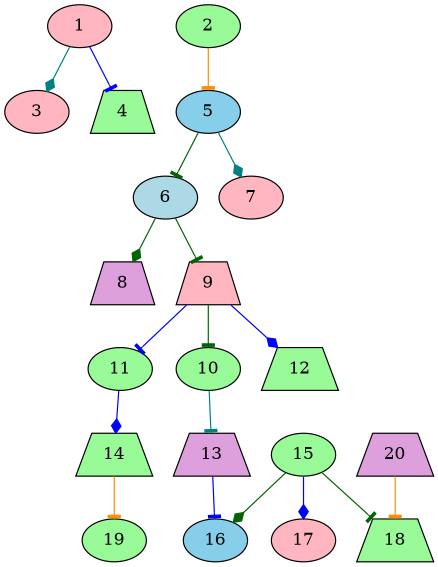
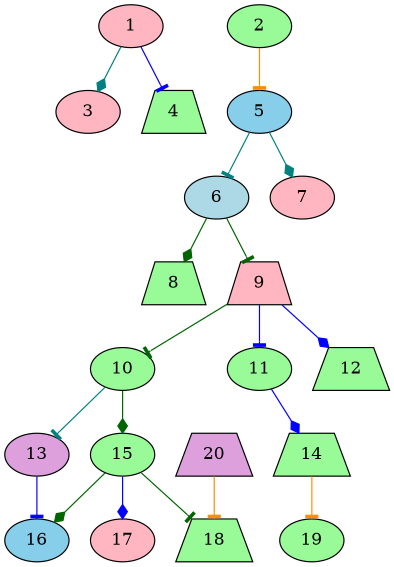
(188, 152) -> (239, 152)
(123, 283) -> (174, 283)
none -> (123, 405)
(212, 455) -> (37, 455)
